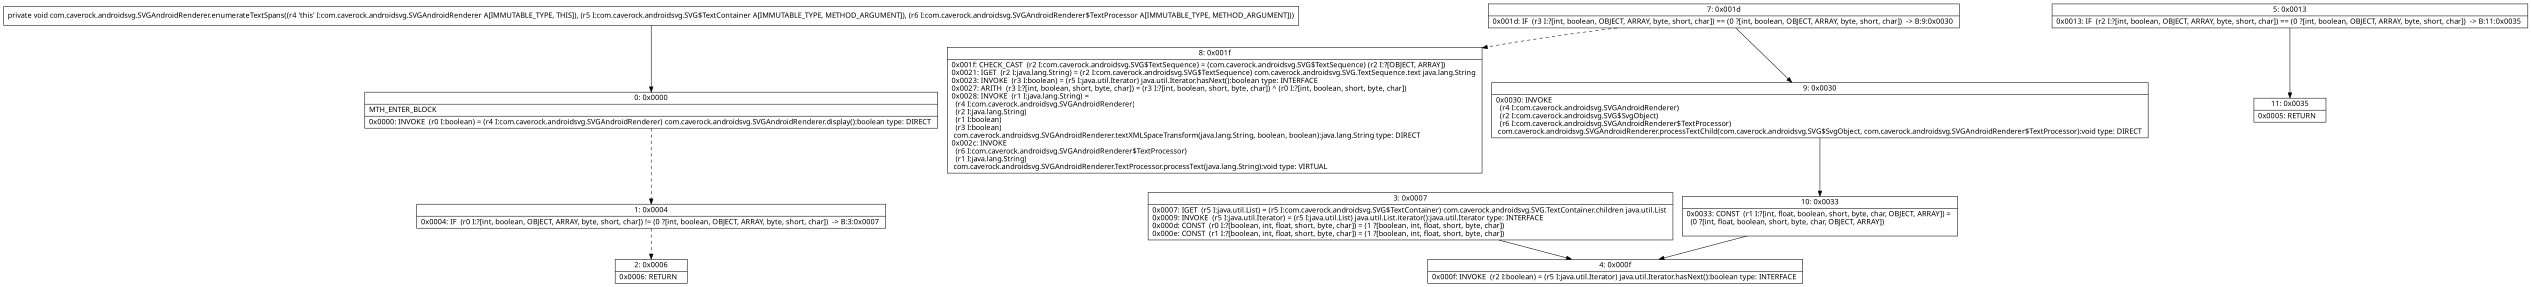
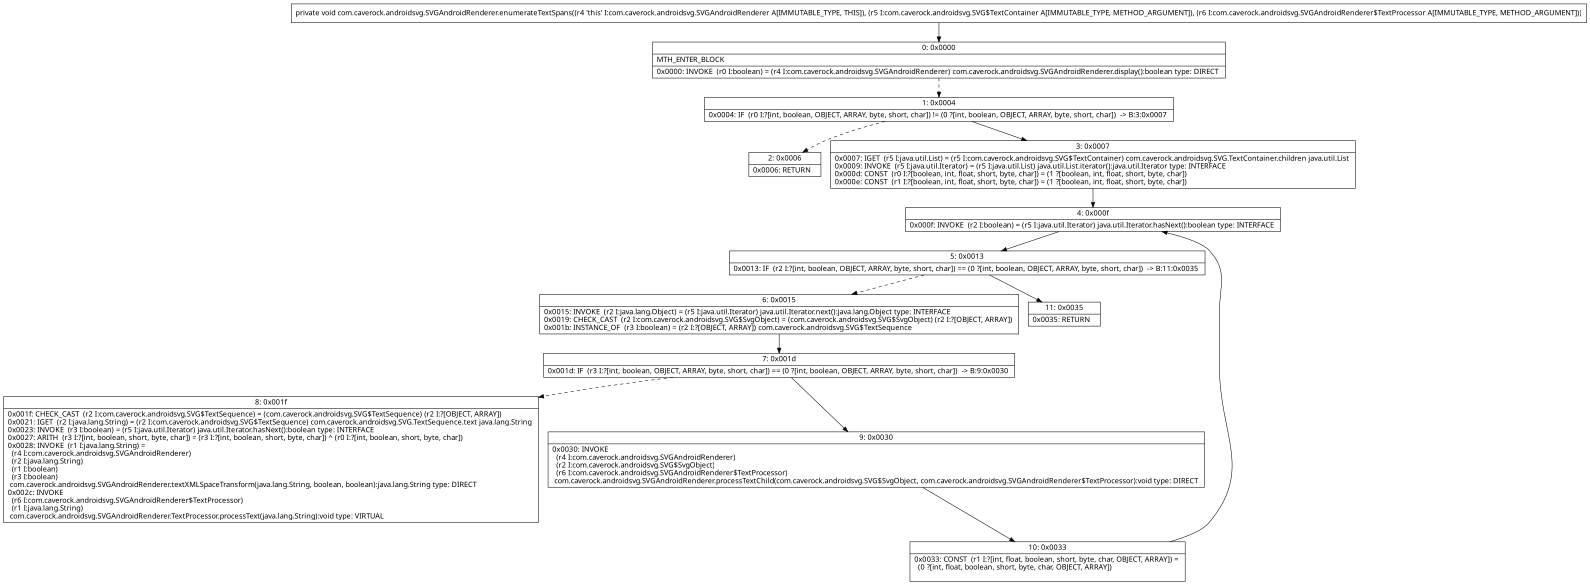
(2290, 116) -> (1064, 320)
none -> (997, 130)
none -> (1033, 240)
none -> (779, 314)
